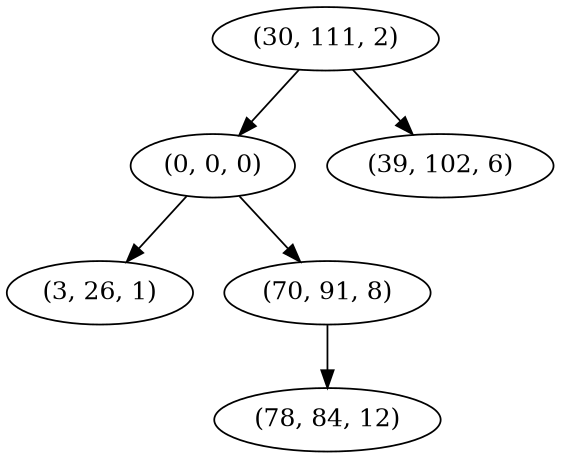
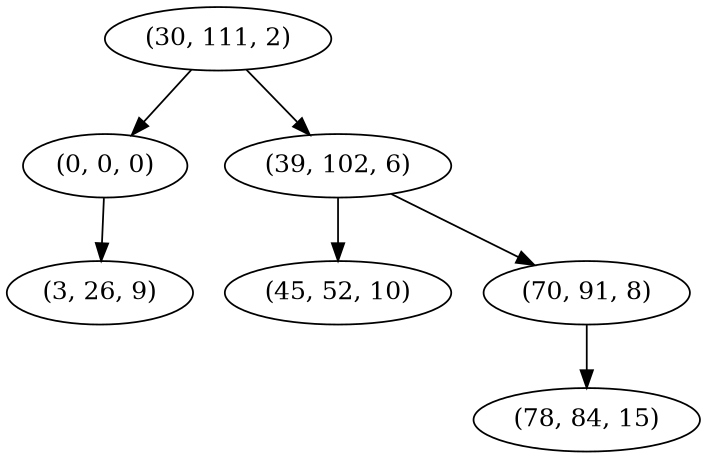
(264, 222) -> (455, 226)
(100, 293) -> (100, 293)
none -> (338, 293)
(327, 420) -> (587, 420)
